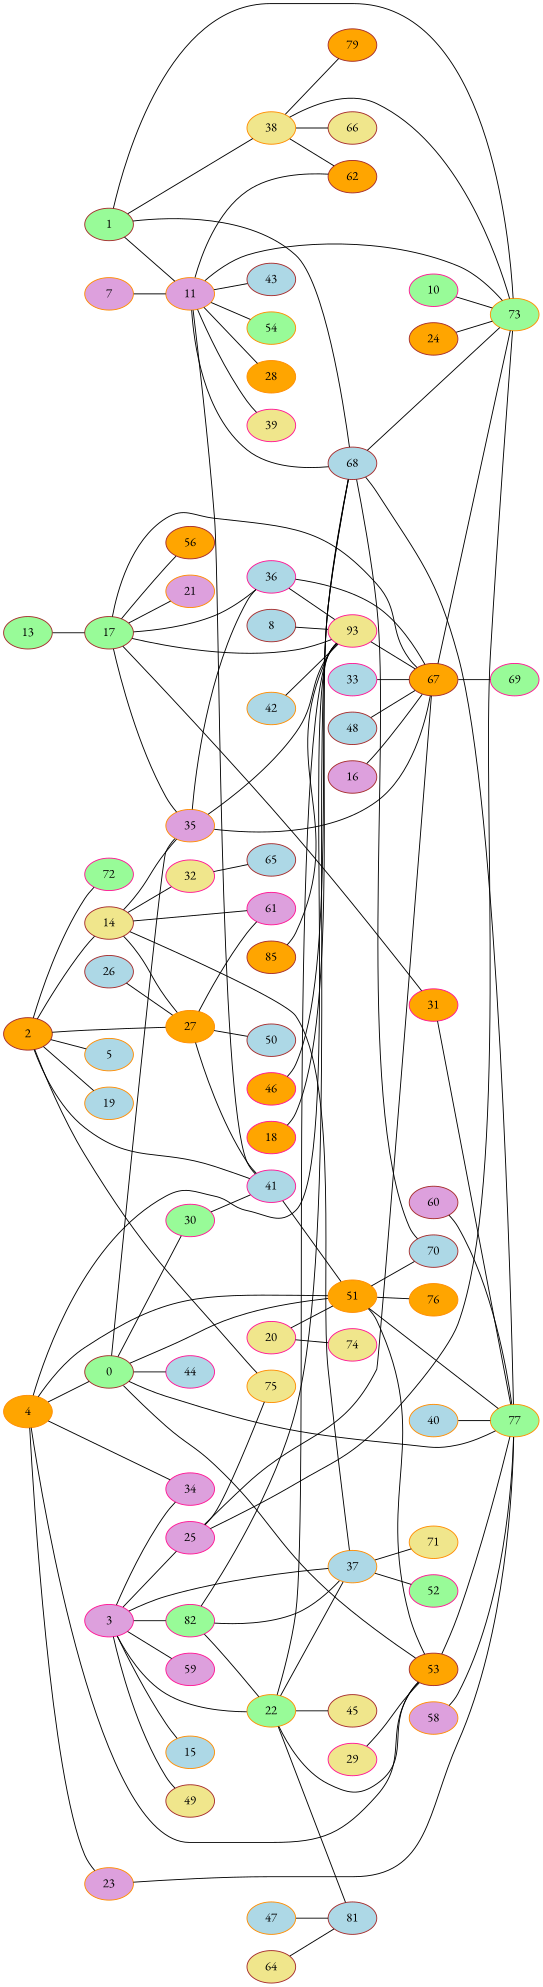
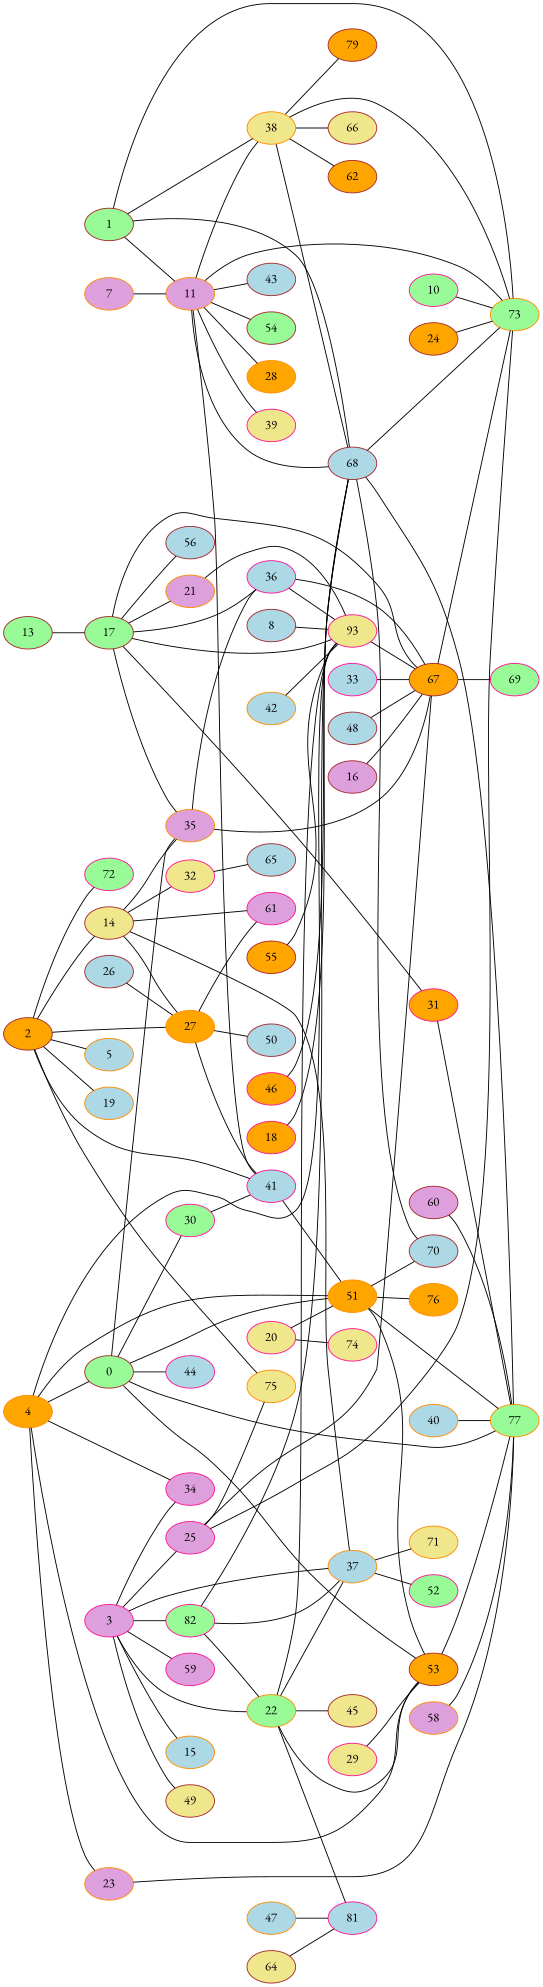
(240, 197) -> (222, 207)
none -> (316, 311)
(271, 328) -> (271, 328)
(190, 543) -> (190, 543)
(289, 741) -> (287, 549)
(271, 957) -> (271, 957)
(352, 1918) -> (352, 1918)
